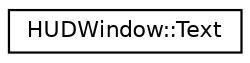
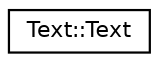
(125, 31) -> (79, 31)
